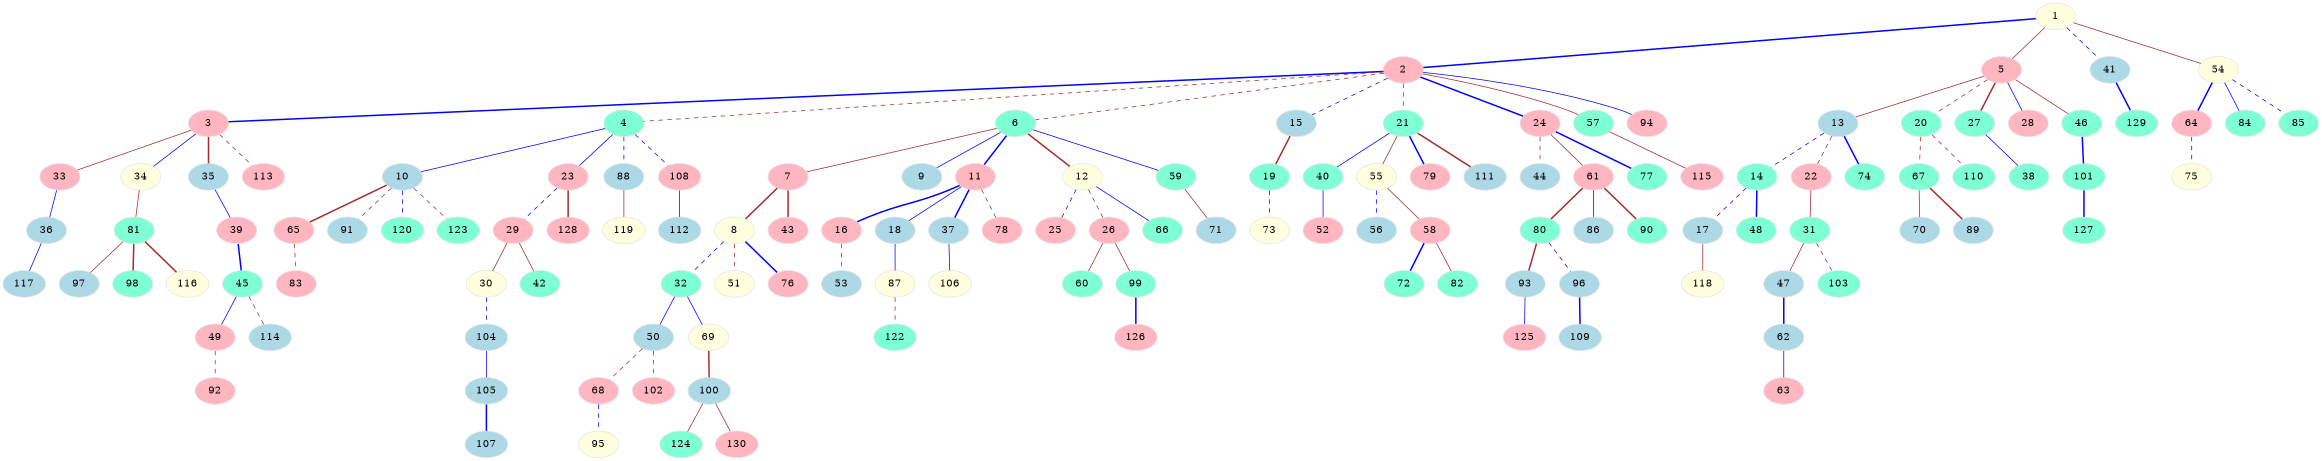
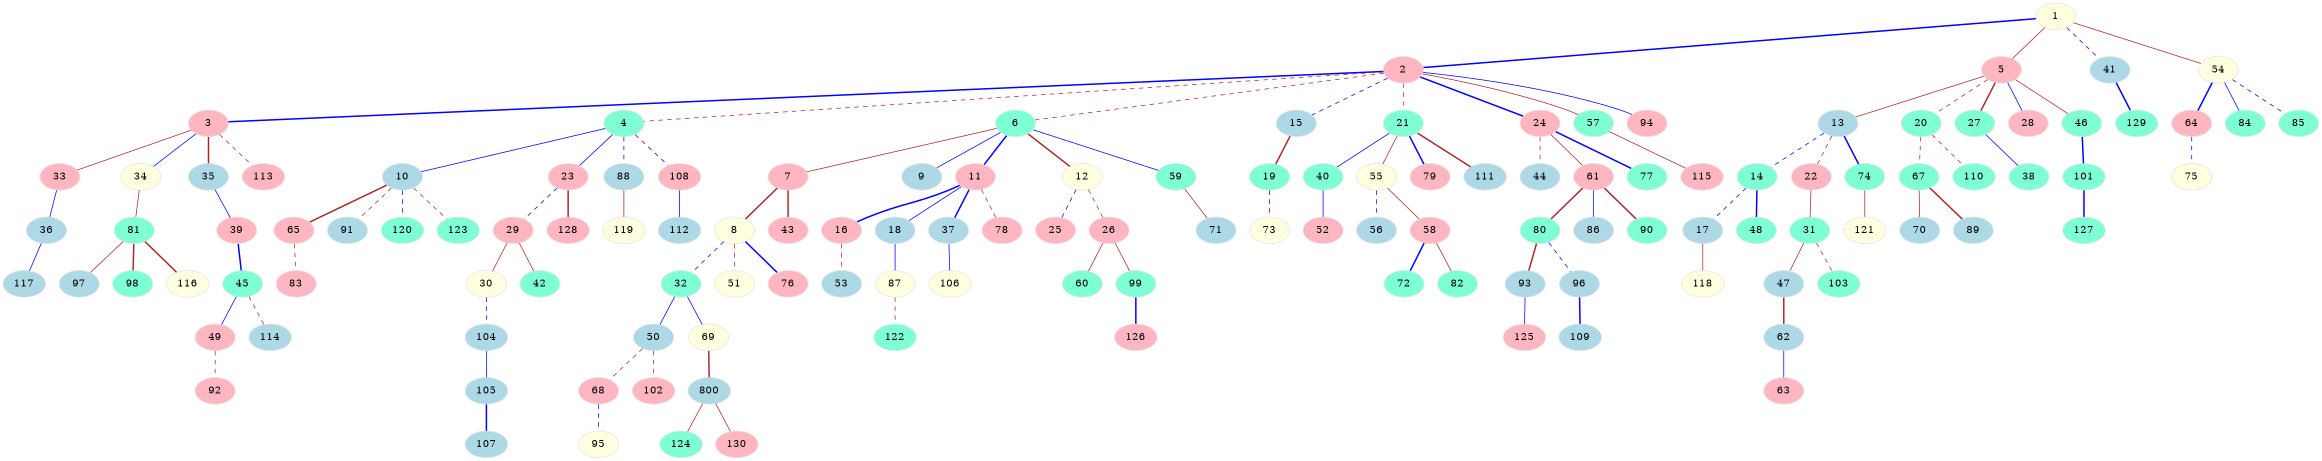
(1163, 230) -> none
none -> (1865, 230)
(1784, 311) -> (1784, 311)
(709, 391) -> (709, 391)
